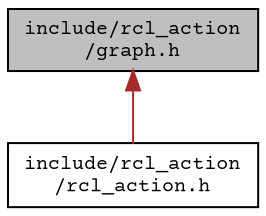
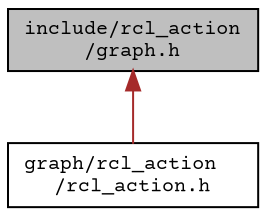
(133, 175) -> (133, 175)
